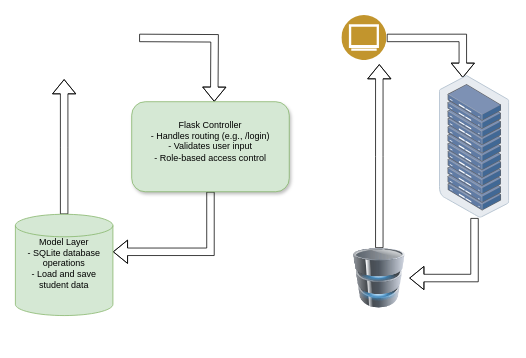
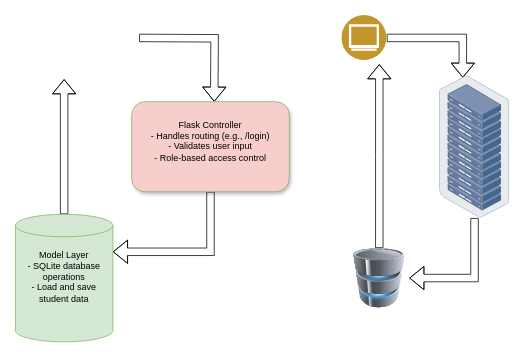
(210, 147) -> (210, 147)
(64, 265) -> (64, 278)
